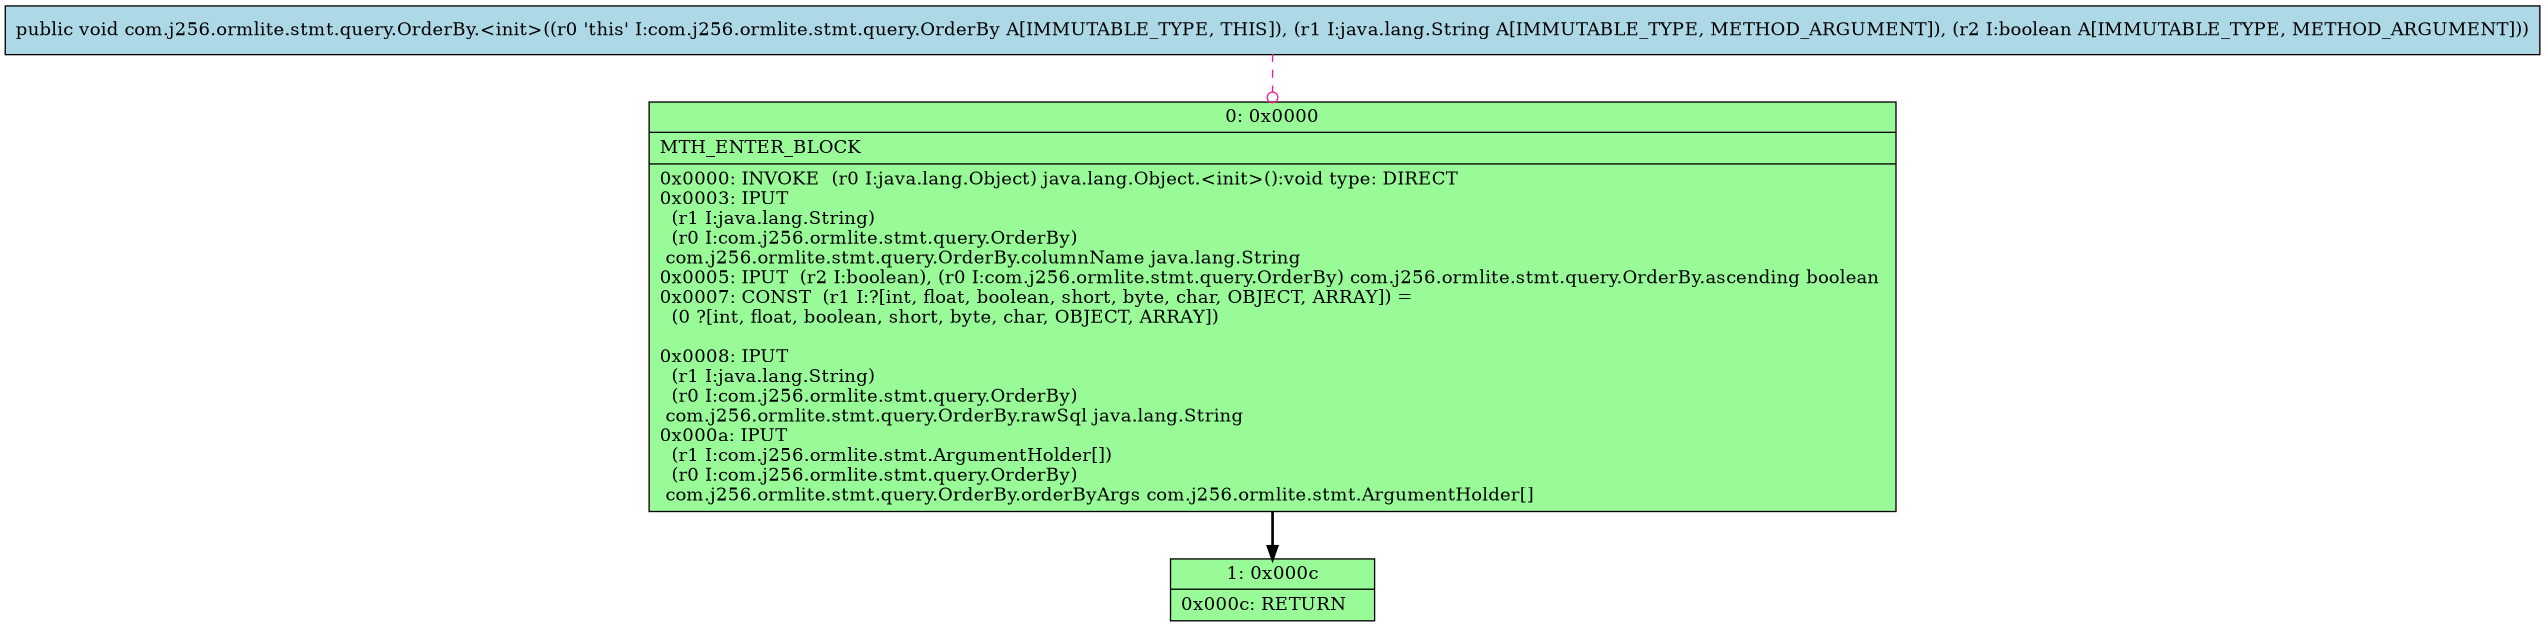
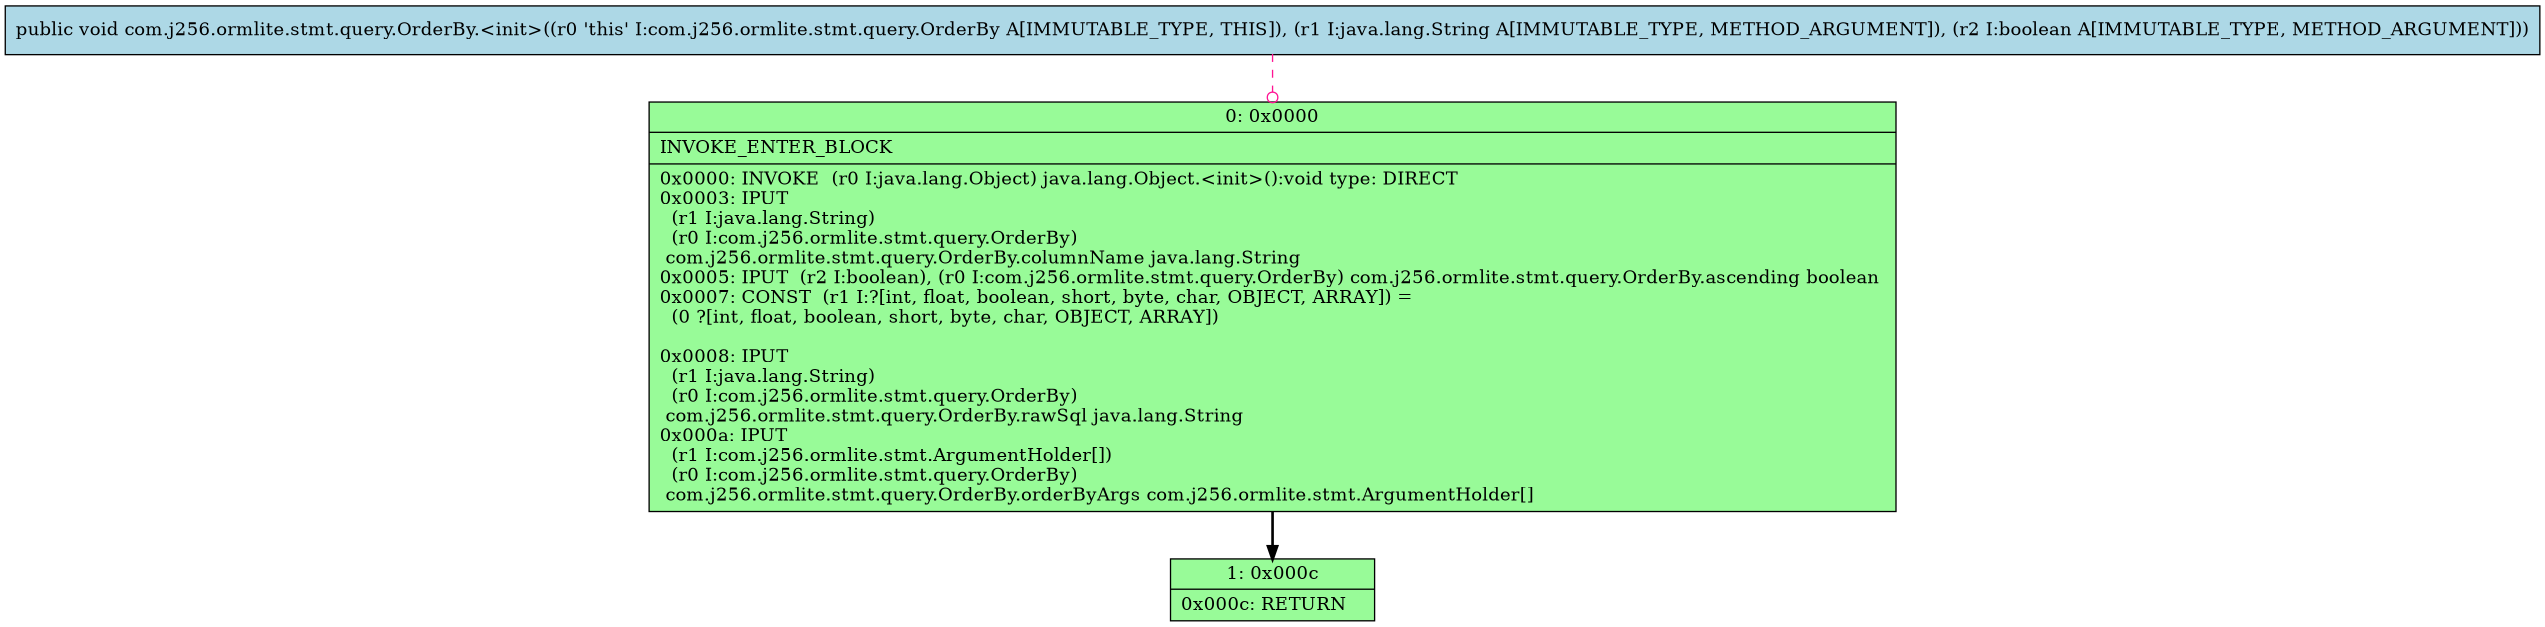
(761, 147) -> (777, 147)
